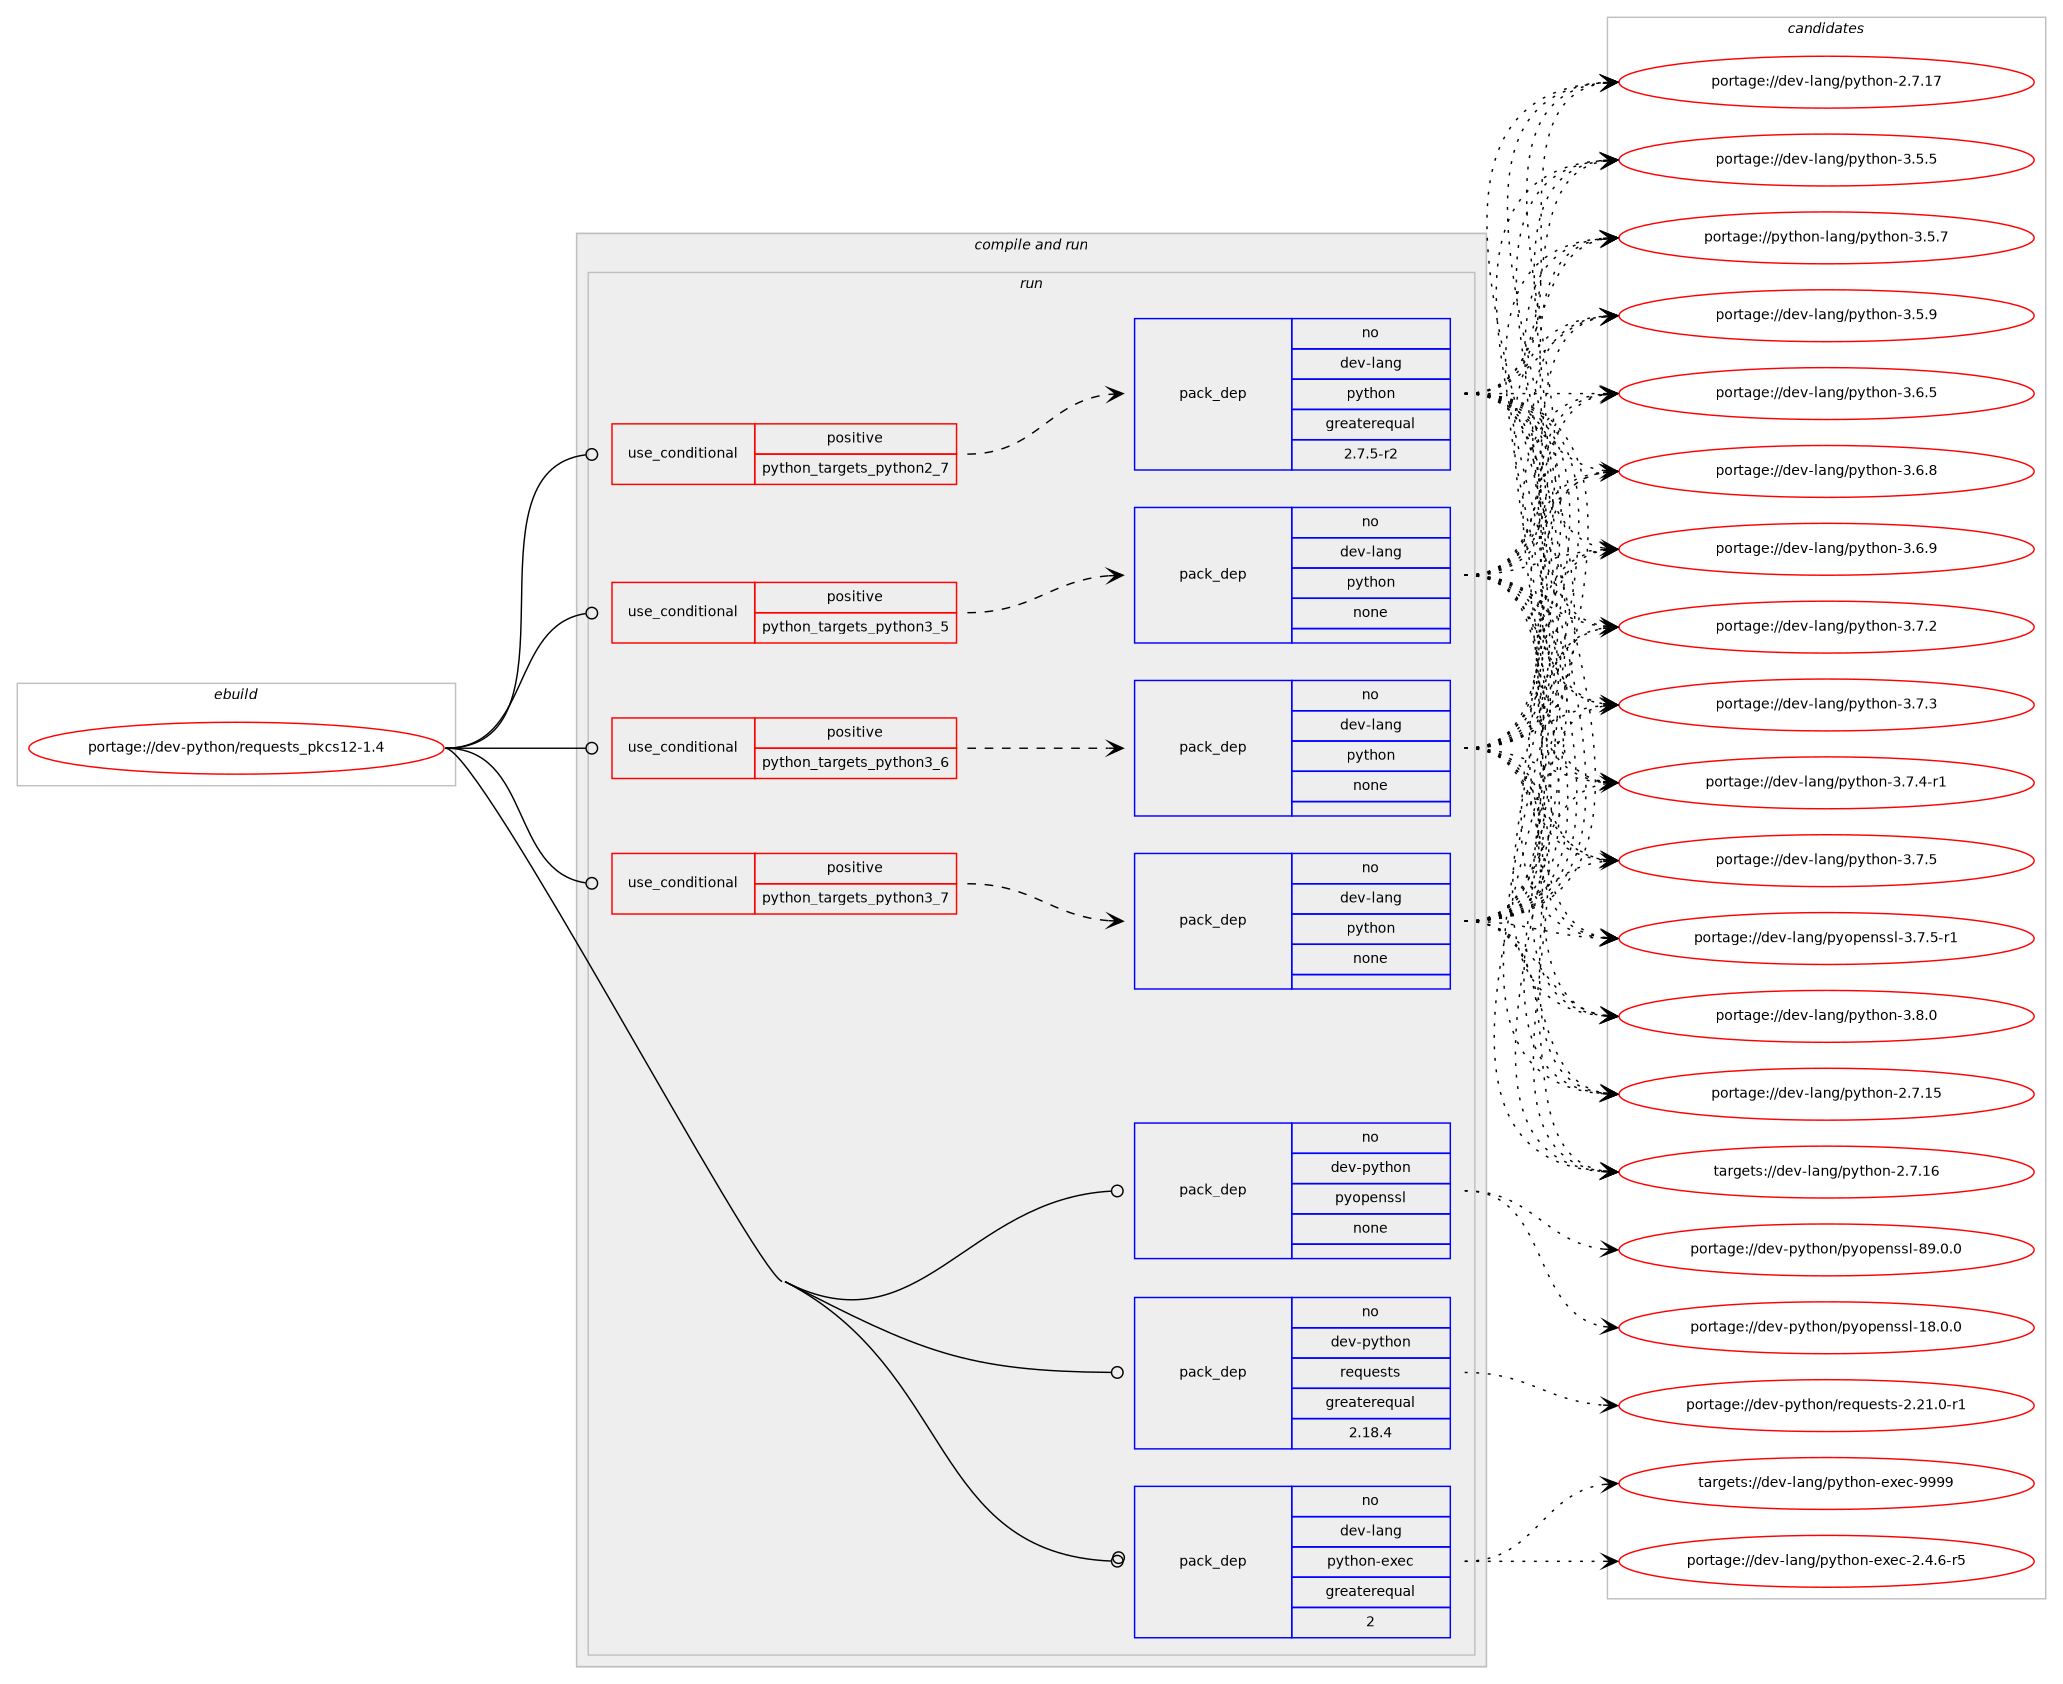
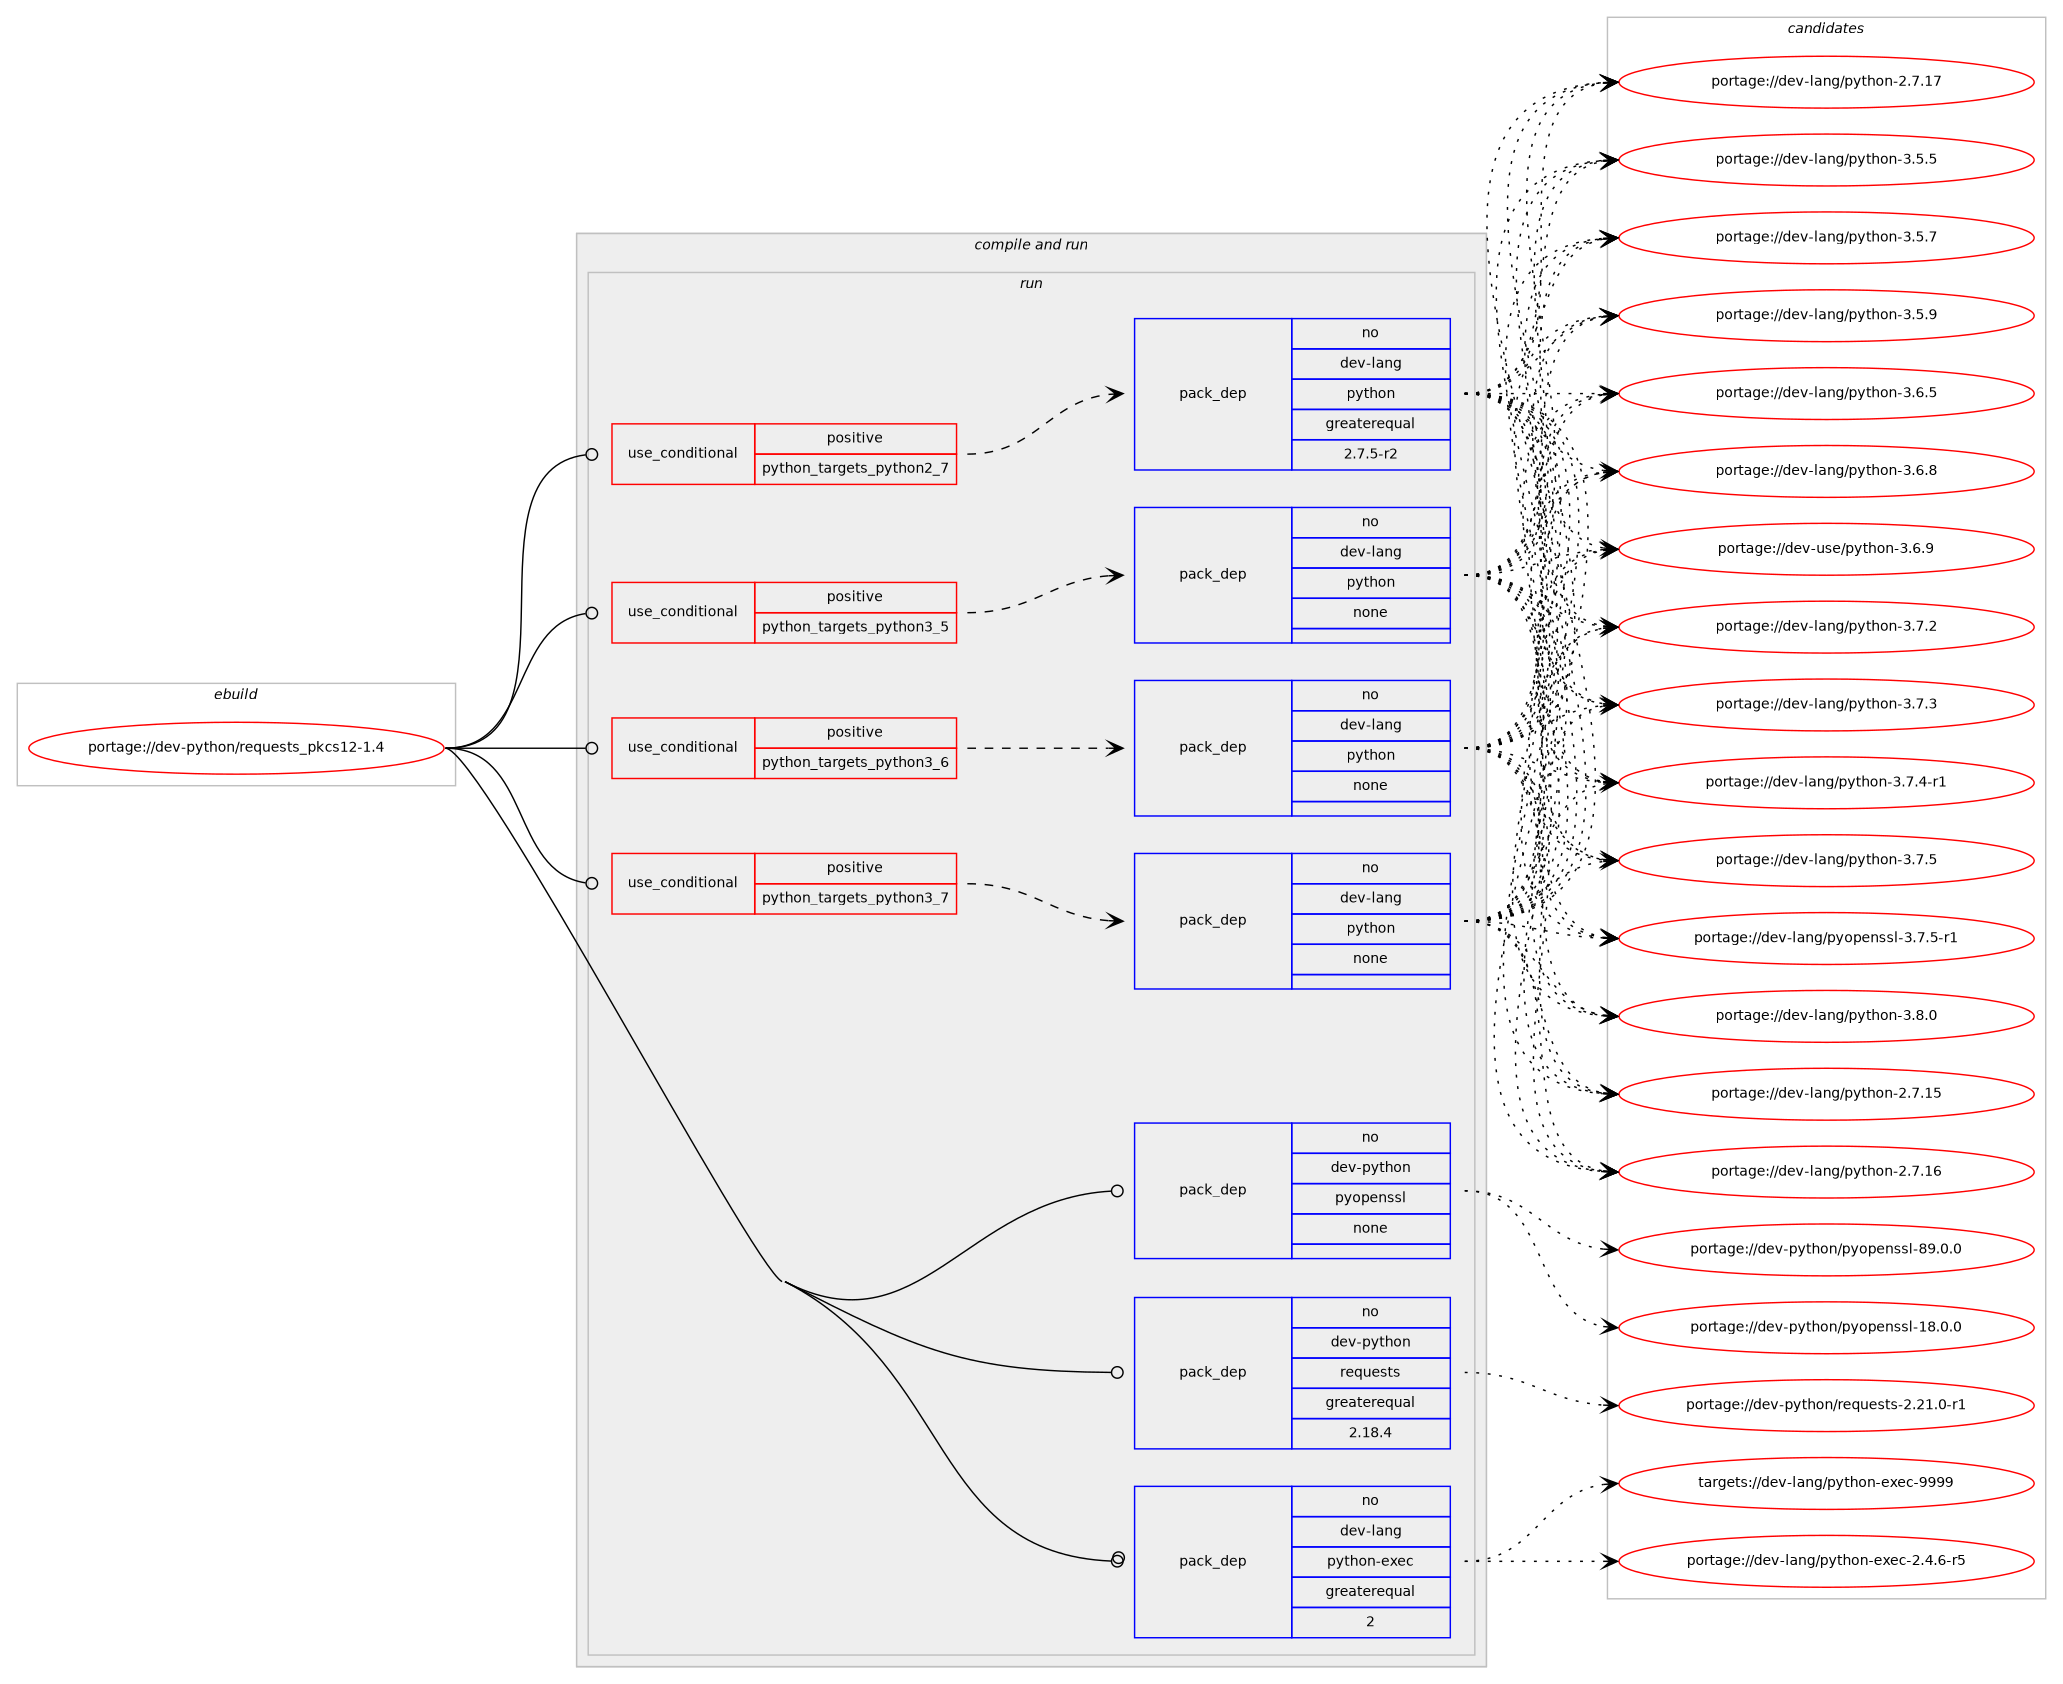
(1827, 238) -> (1827, 238)
(1827, 549) -> (1827, 549)
(1827, 1172) -> (1827, 1172)
